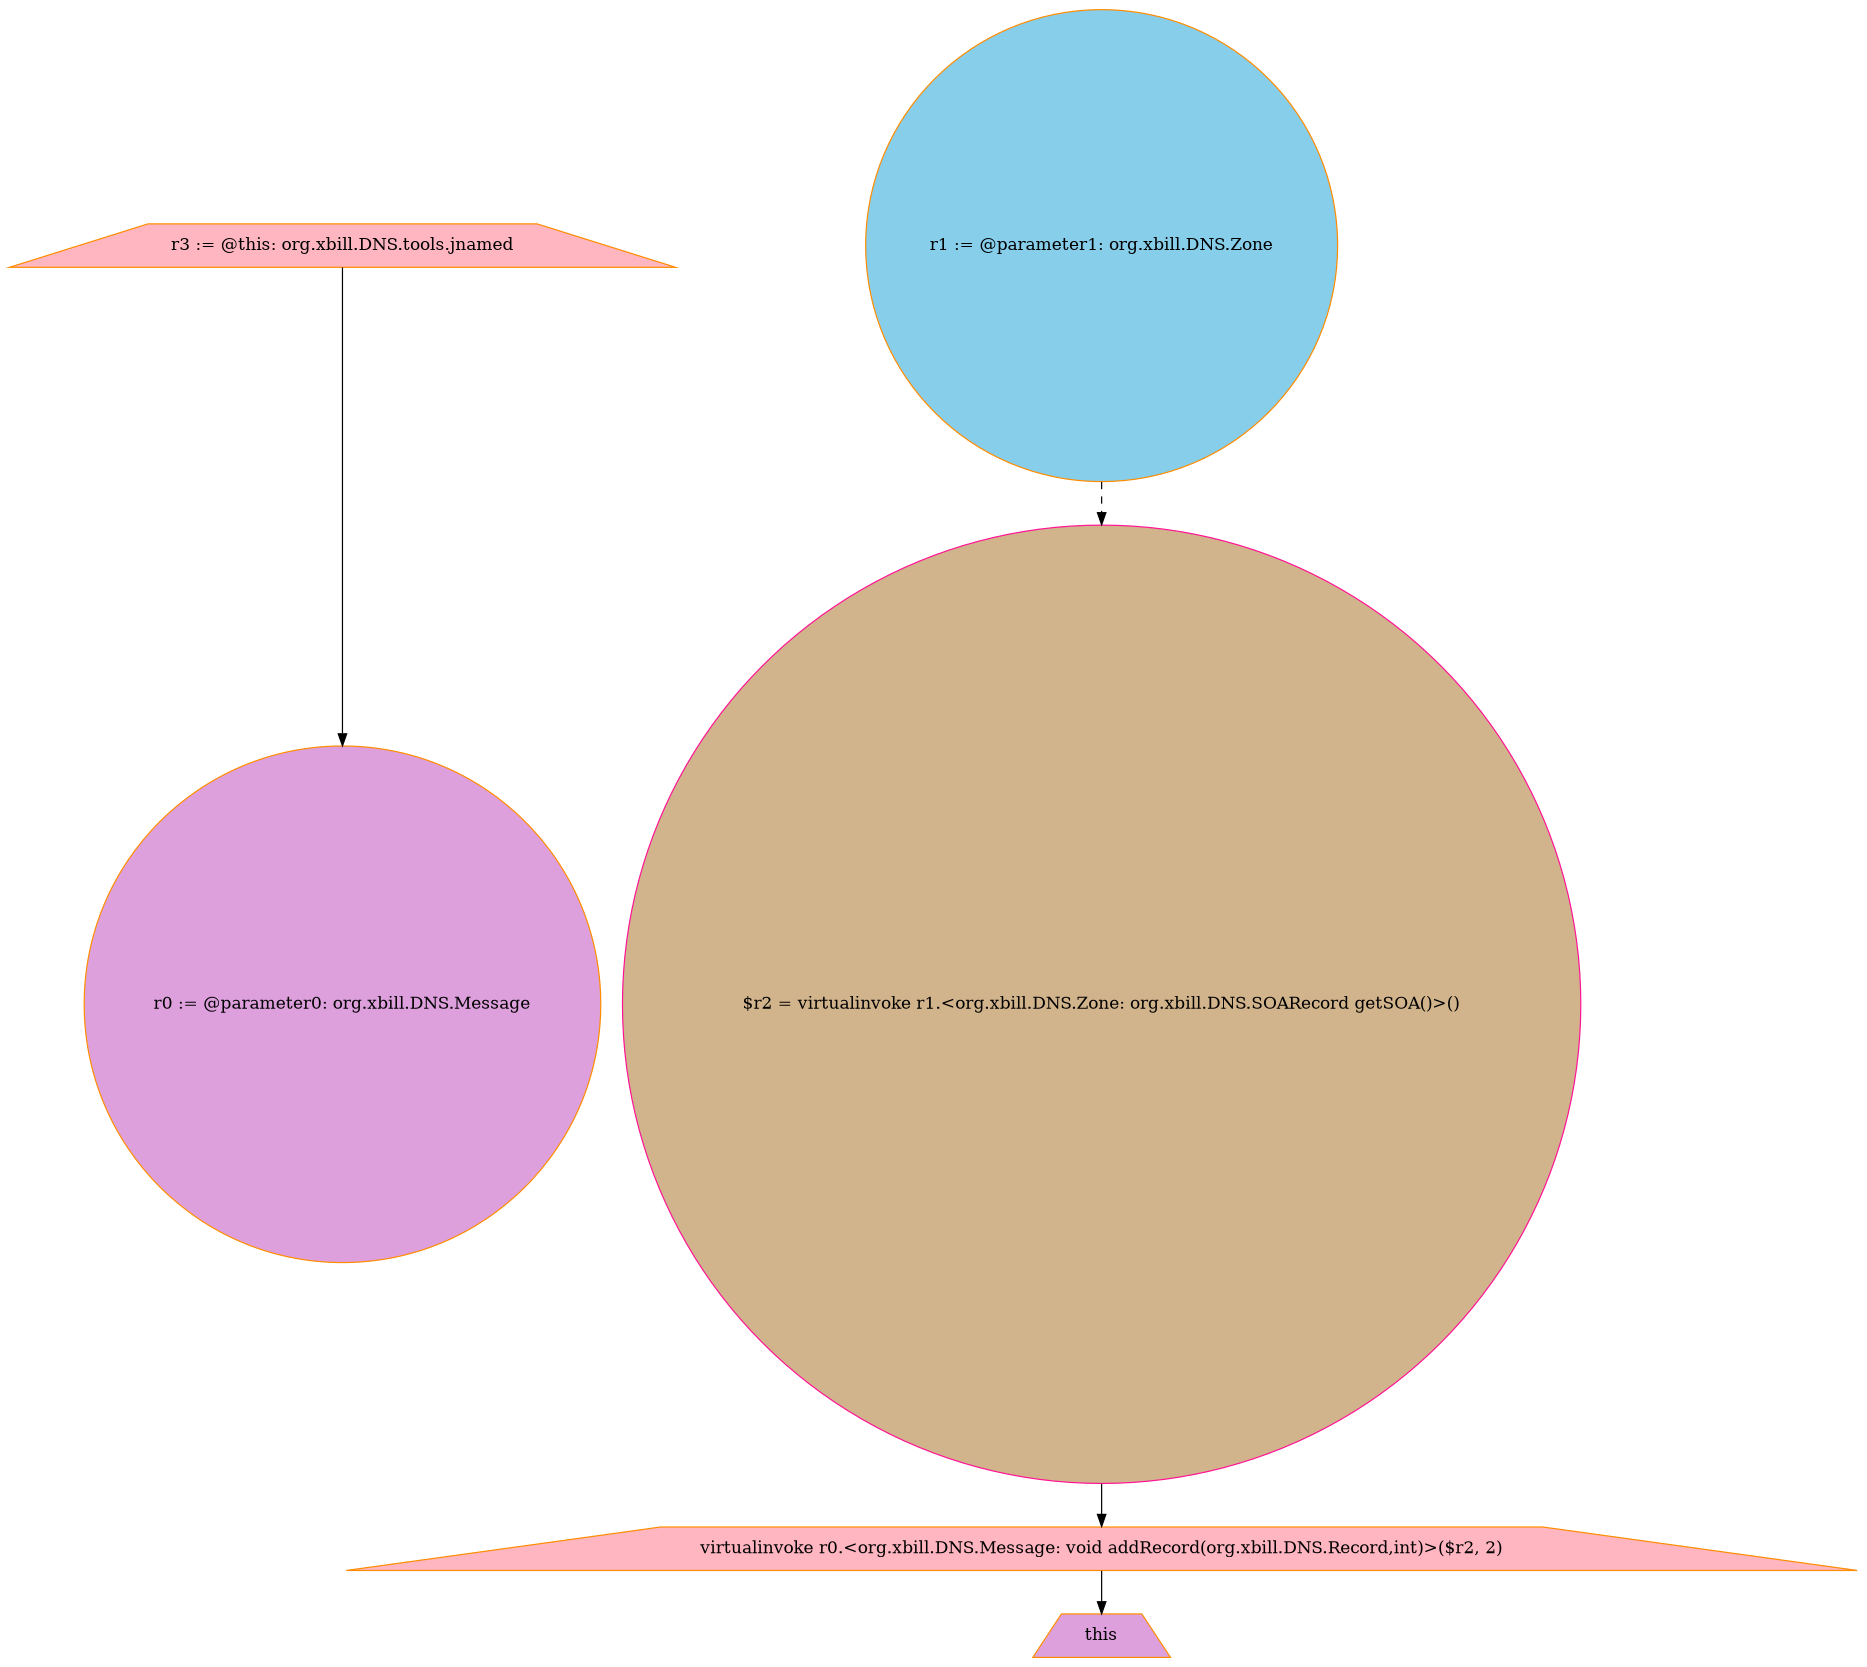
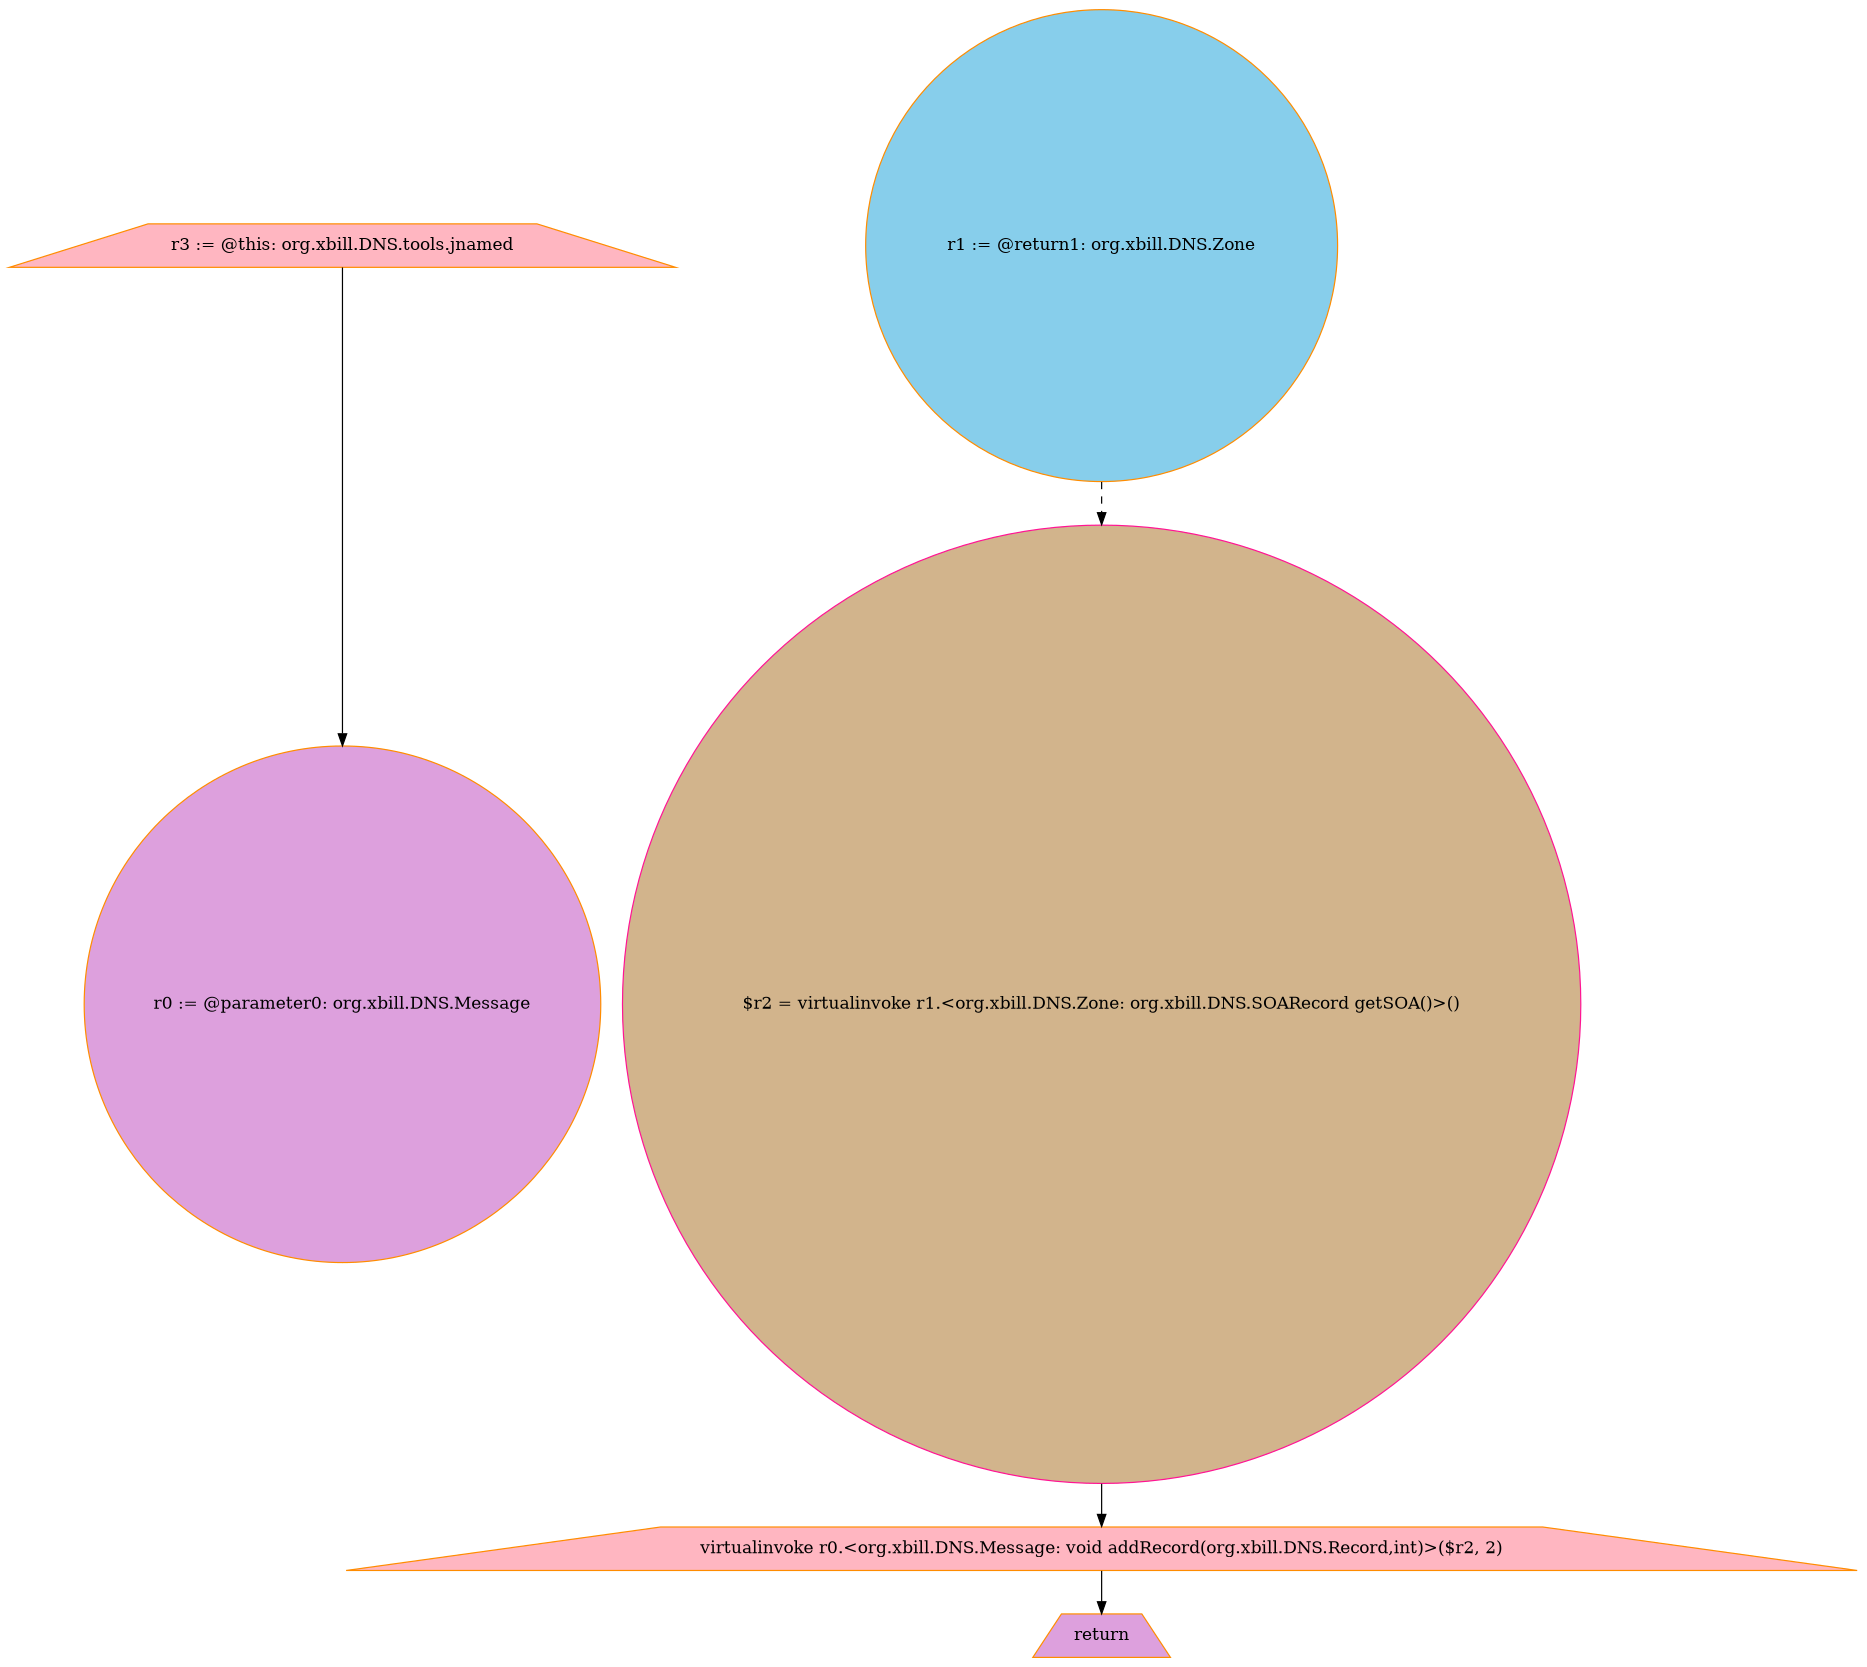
(1102, 246) -> (1102, 246)
(1102, 1636) -> (1102, 1636)
